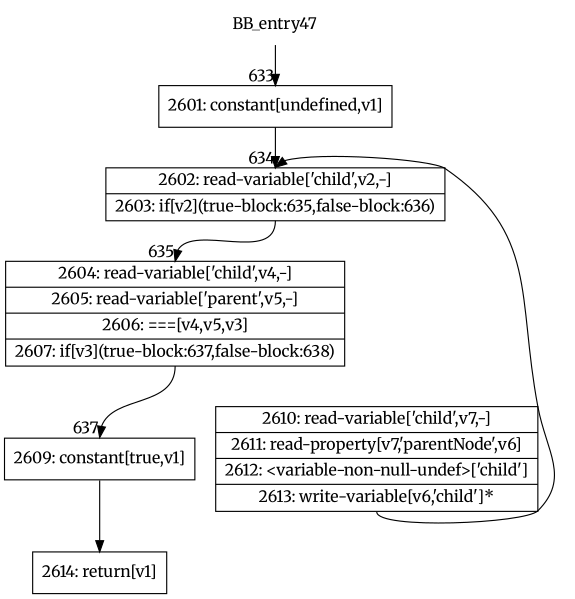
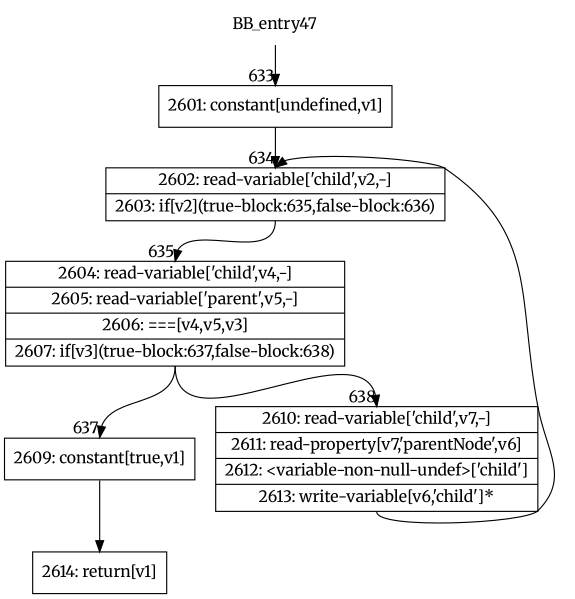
none -> (270, 388)
